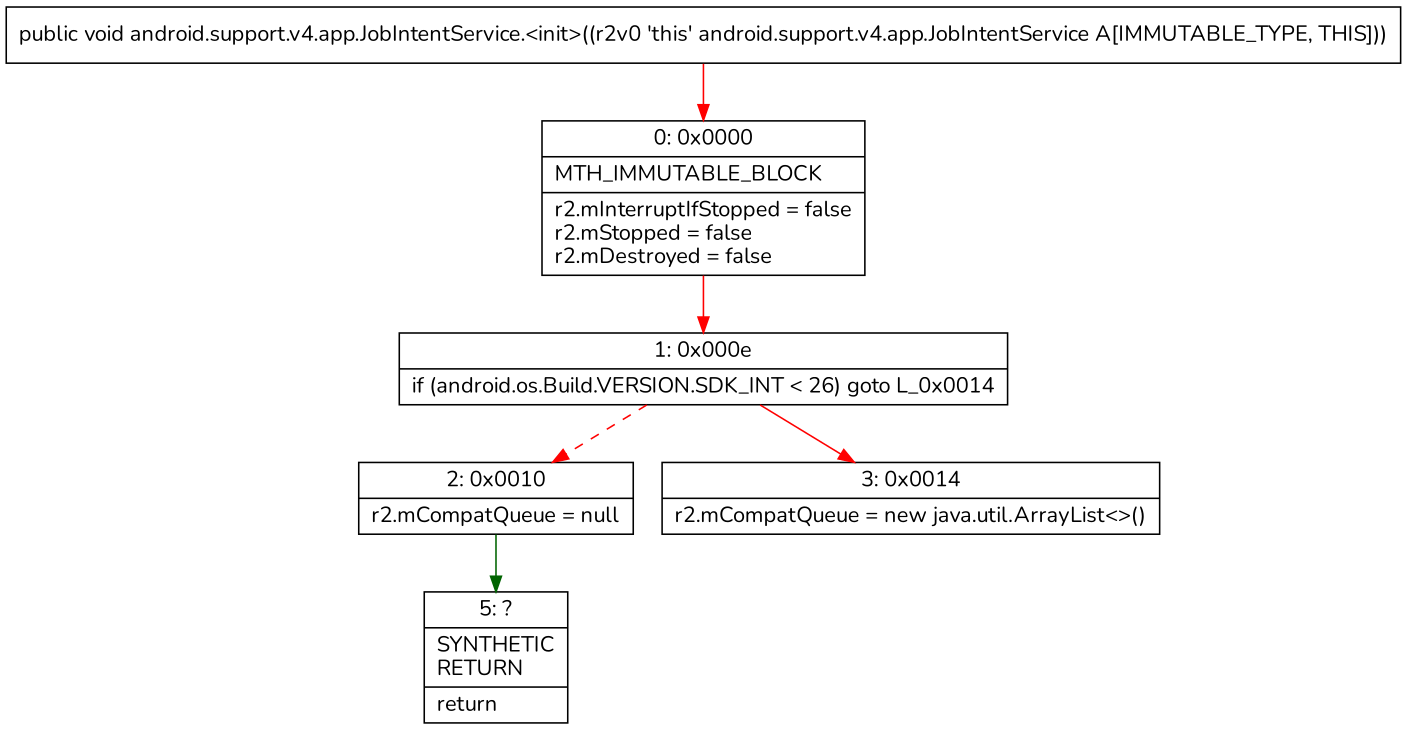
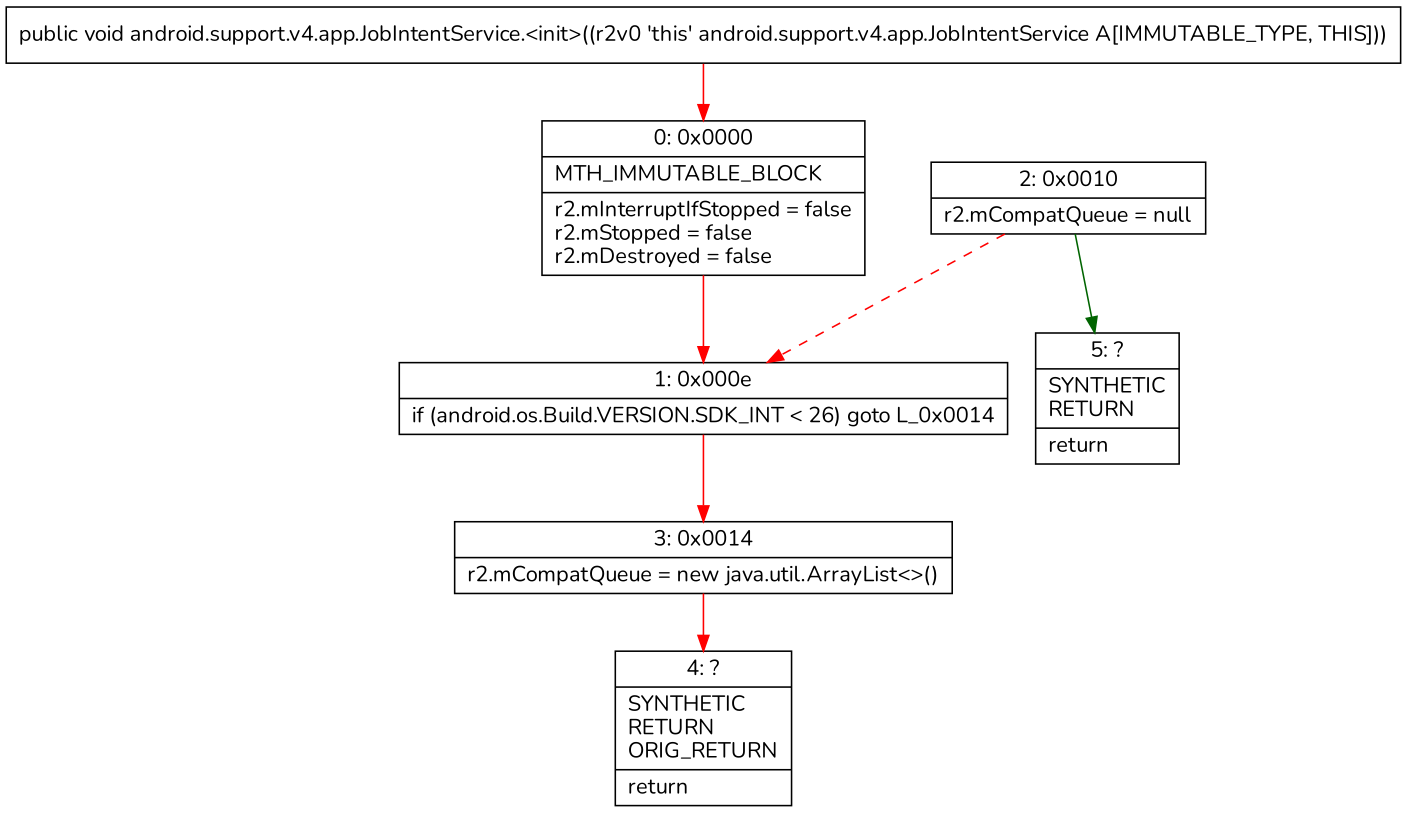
(606, 430) -> (893, 294)
none -> (703, 728)
